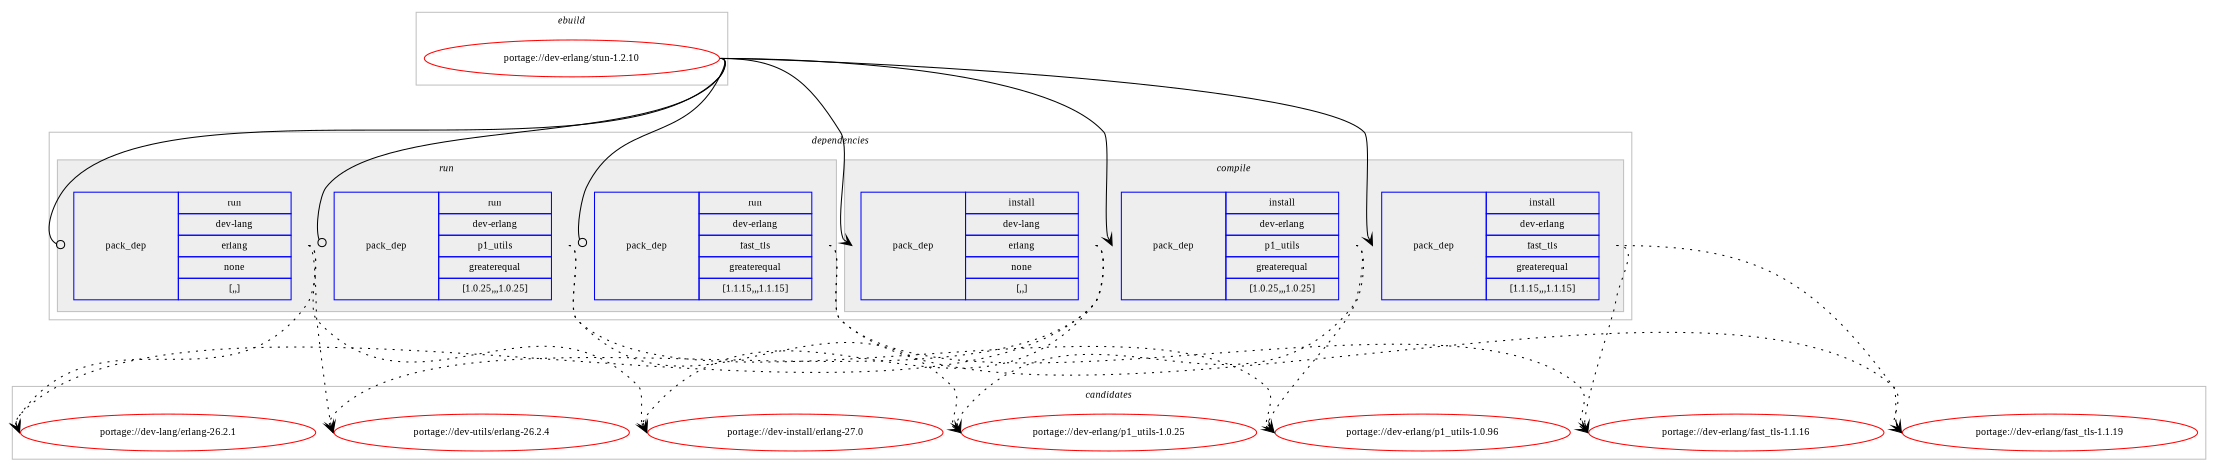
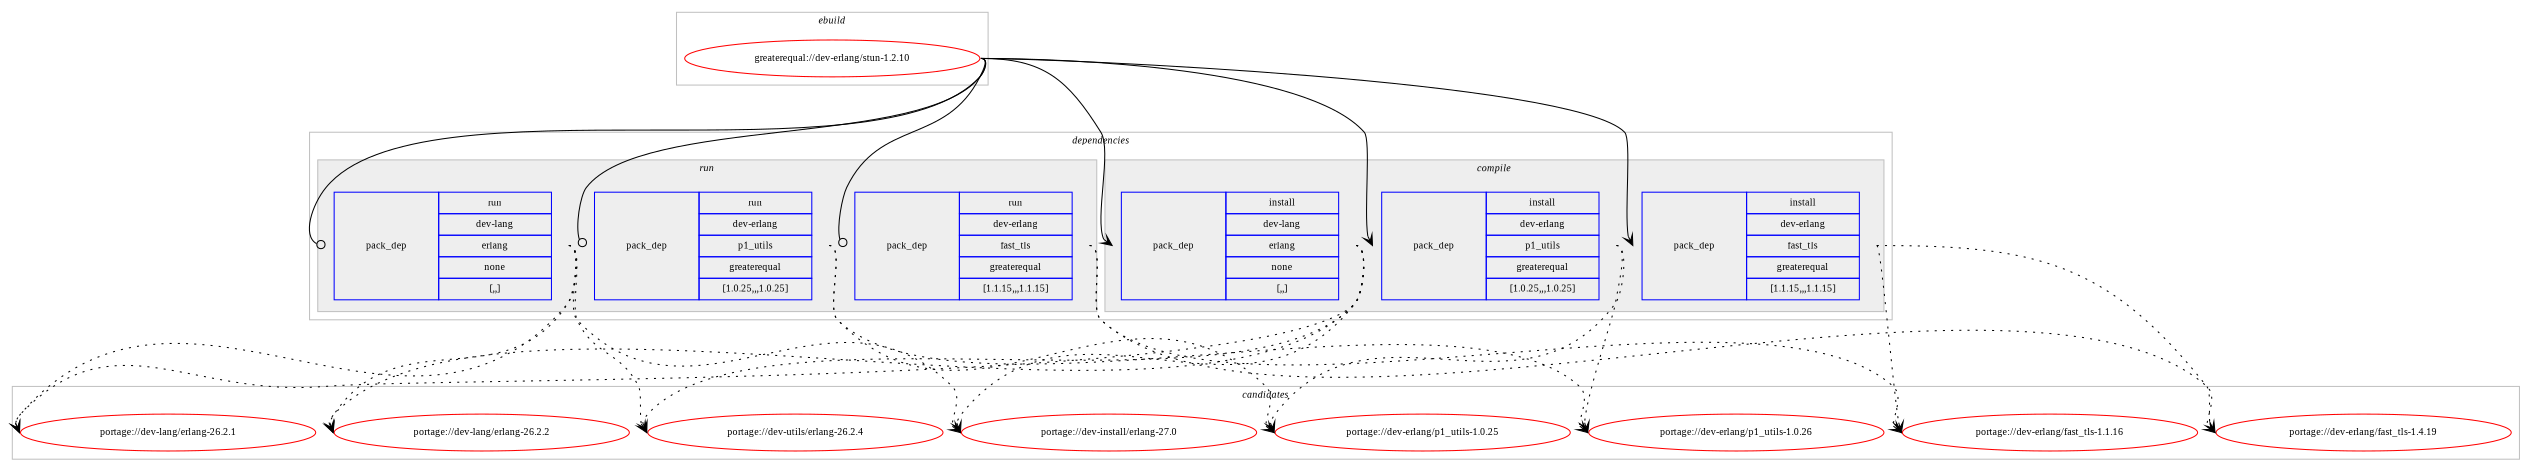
(572, 58) -> (832, 58)
none -> (482, 433)
(1423, 433) -> (1736, 433)
(2050, 433) -> (2364, 433)
